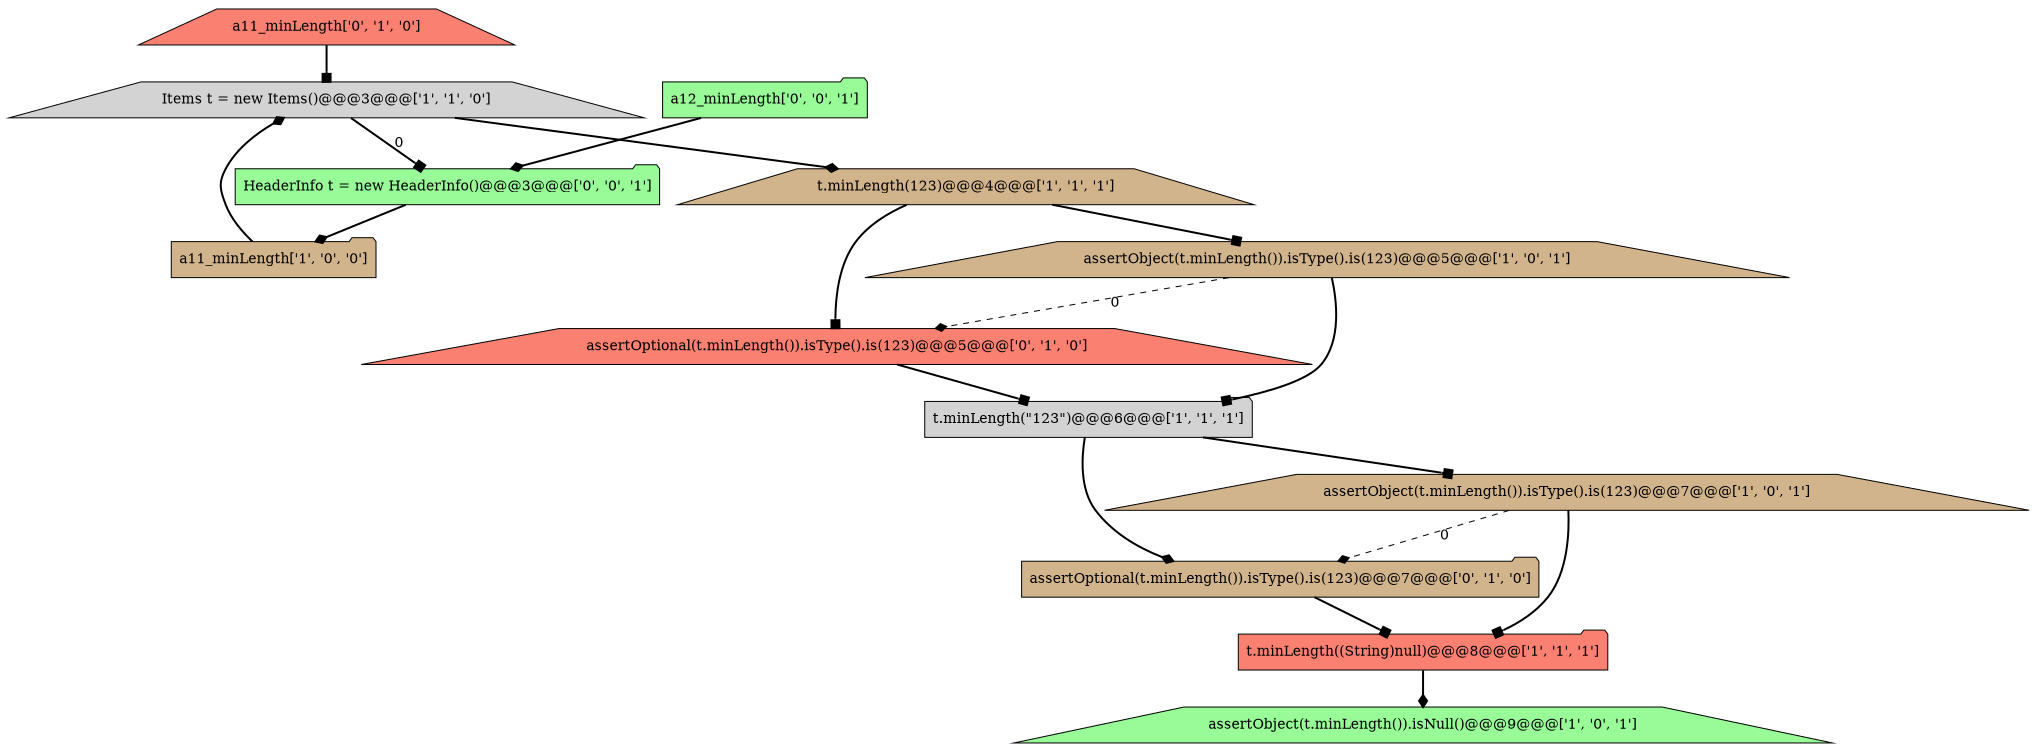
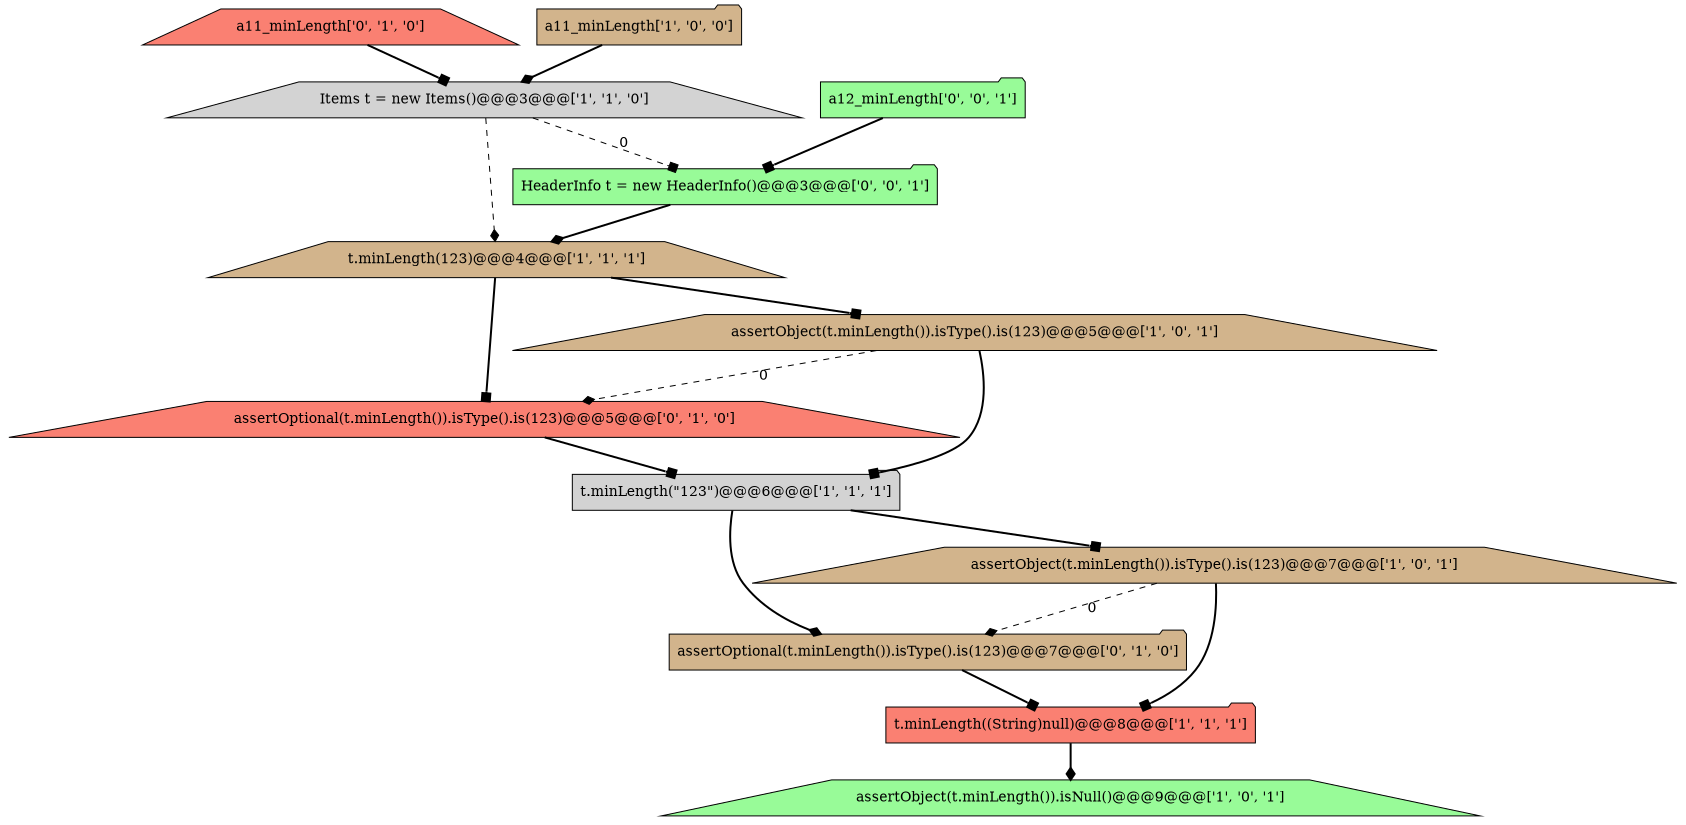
(383, 140) -> (600, 142)
(640, 143) -> (490, 174)
(603, 144) -> (829, 141)
(366, 221) -> (617, 221)
